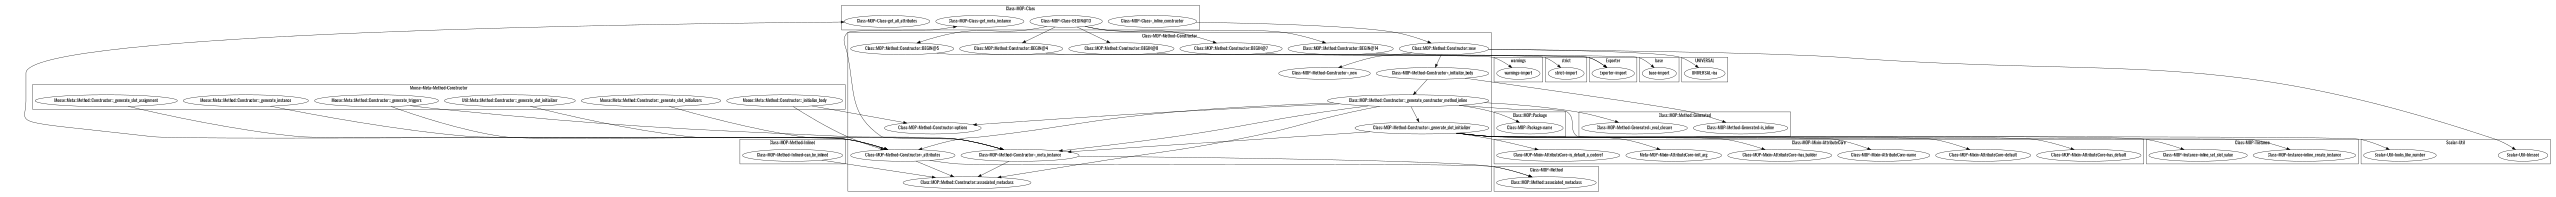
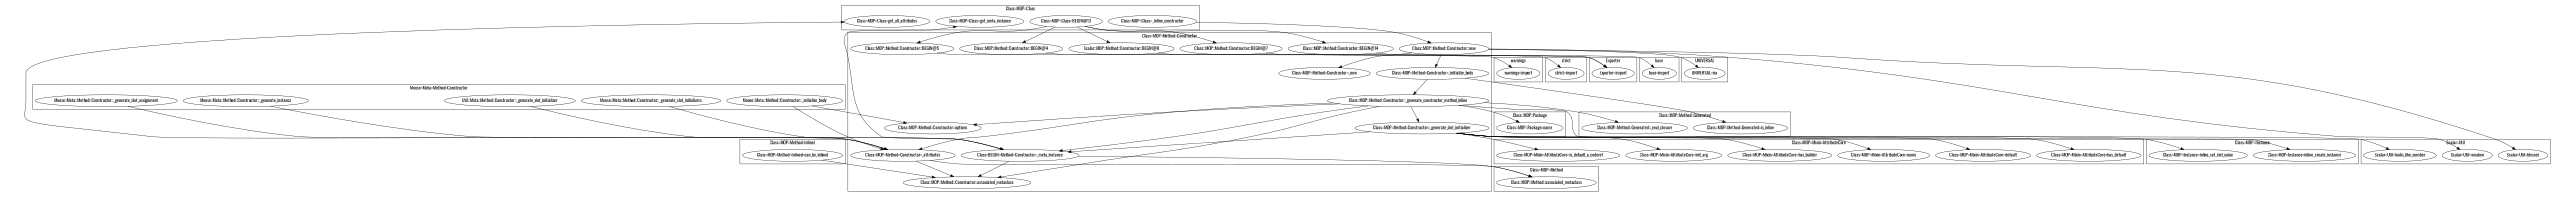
(1121, 49) -> (1121, 49)
(377, 101) -> none
(1020, 155) -> (1020, 155)
(1674, 155) -> (1674, 155)
none -> (2467, 155)
